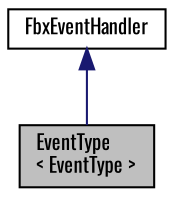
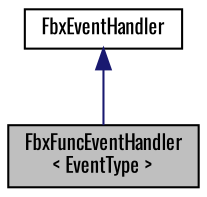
(87, 156) -> (103, 156)
